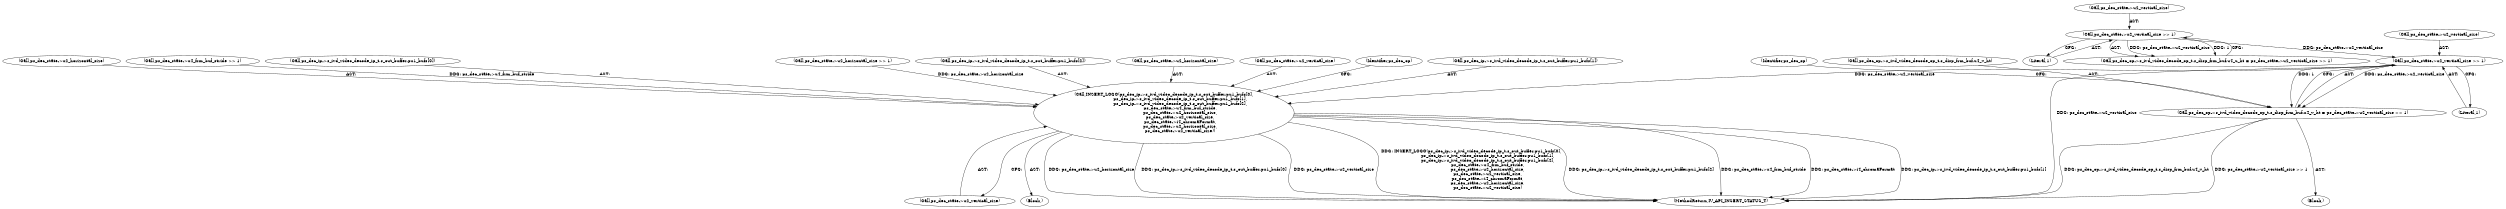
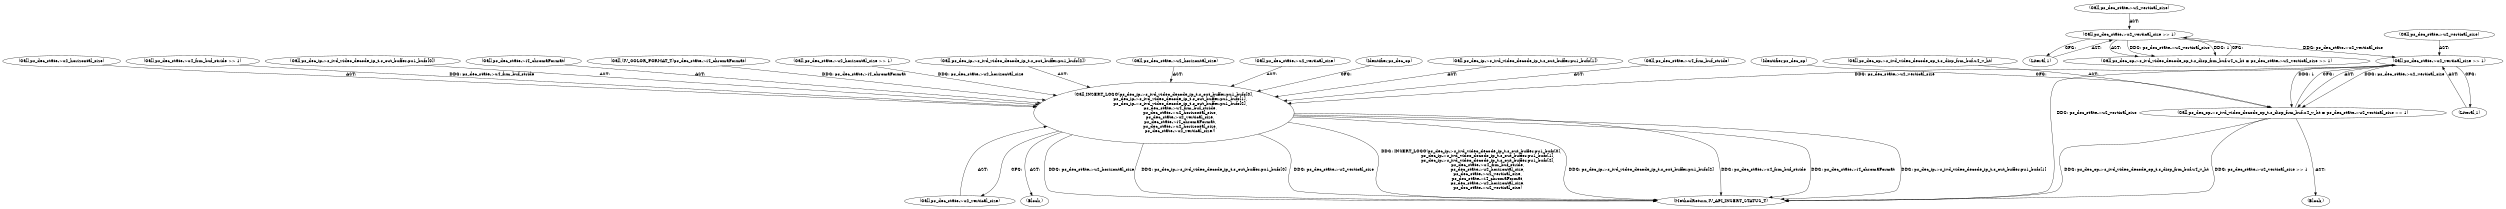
none -> (524, 61)
none -> (679, 61)
none -> (1687, 61)
